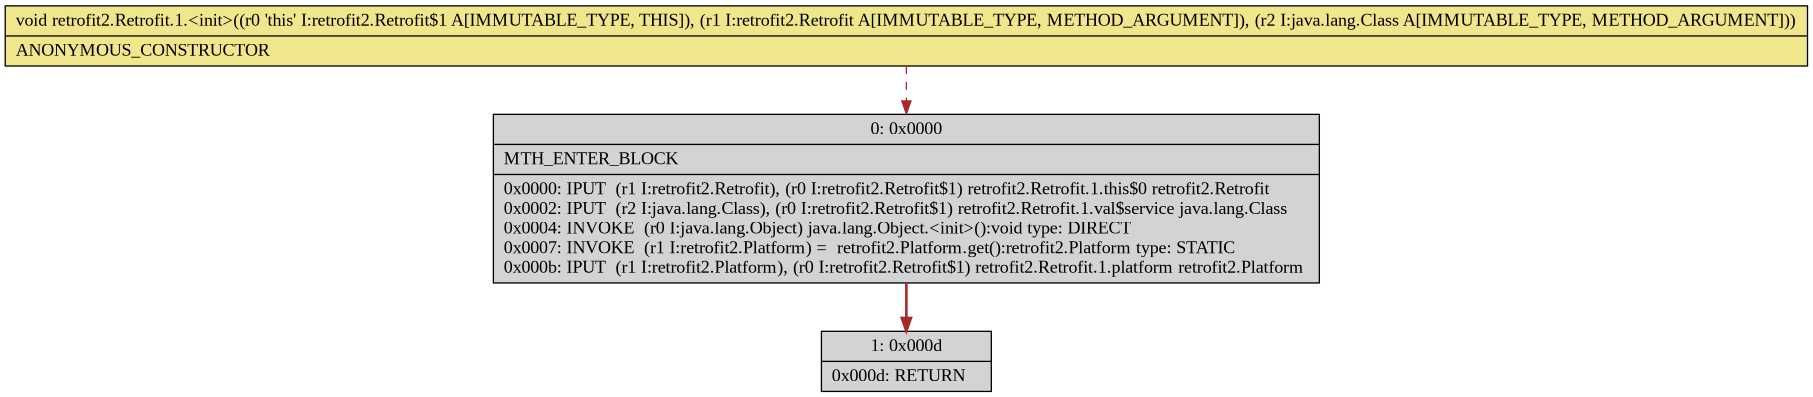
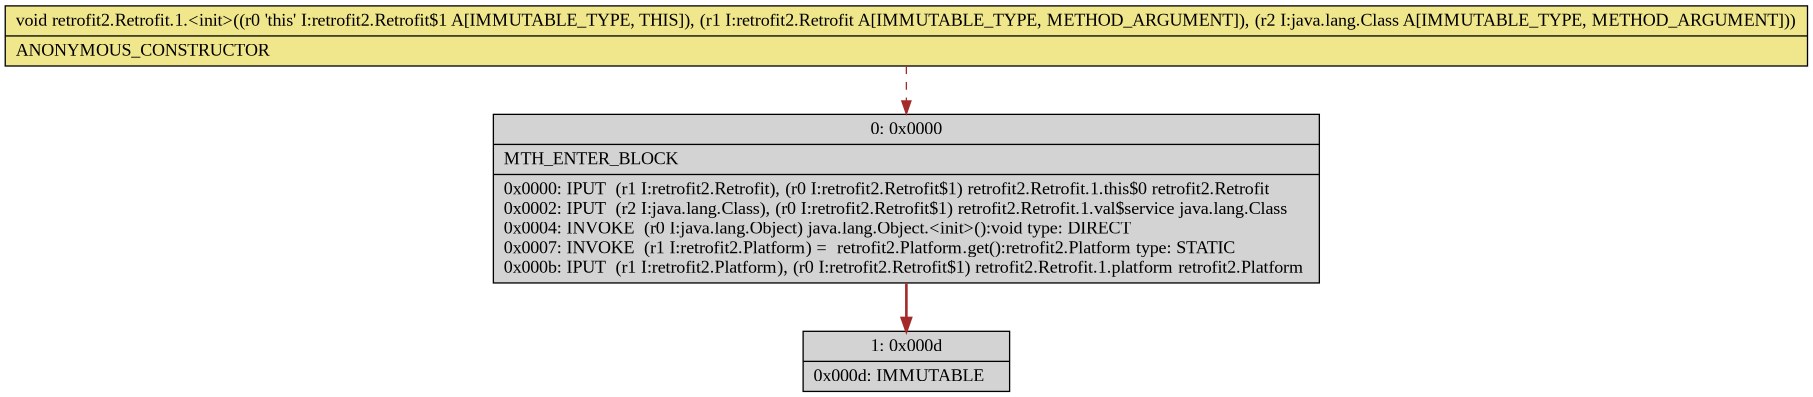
(906, 376) -> (906, 376)
